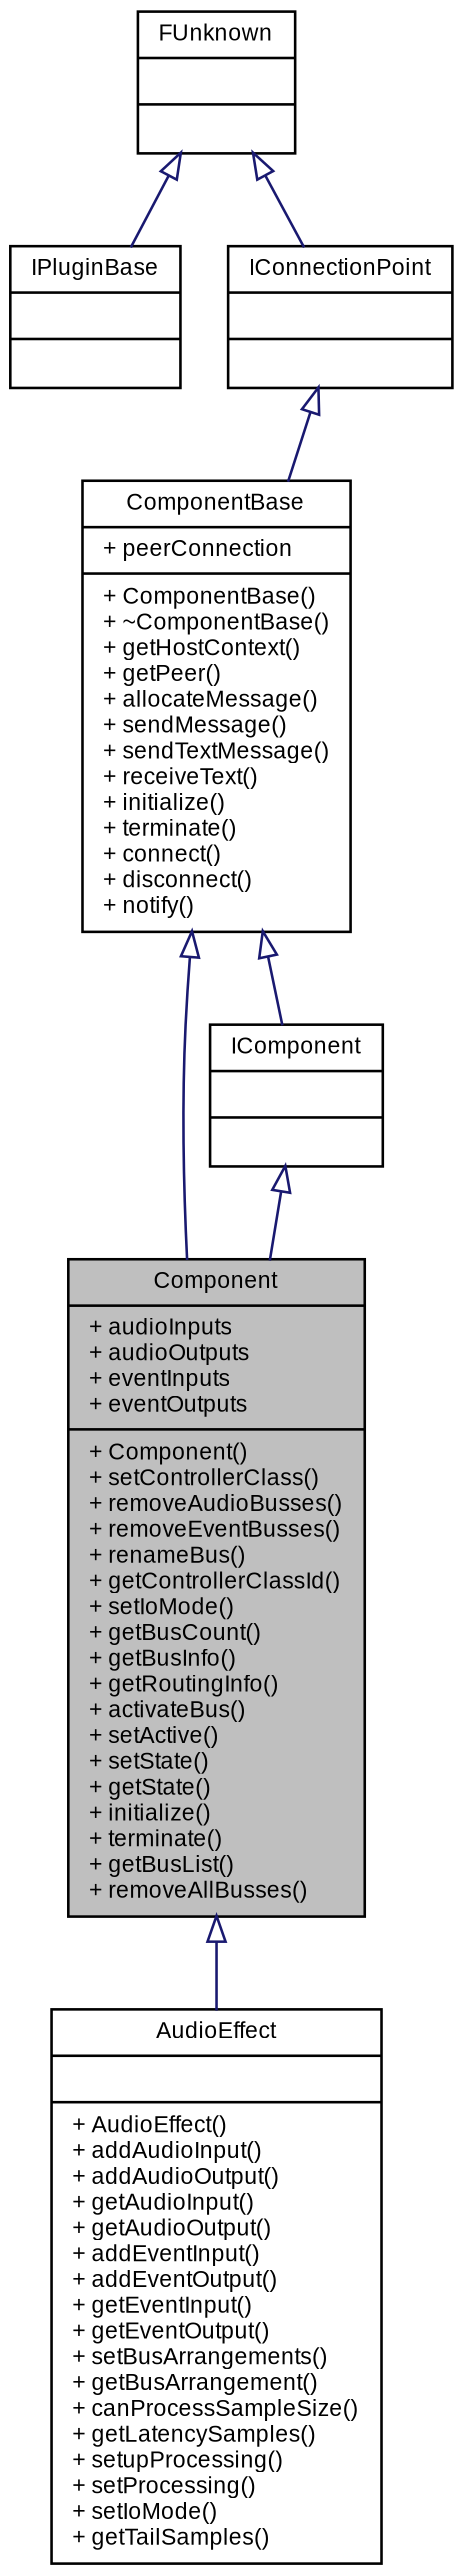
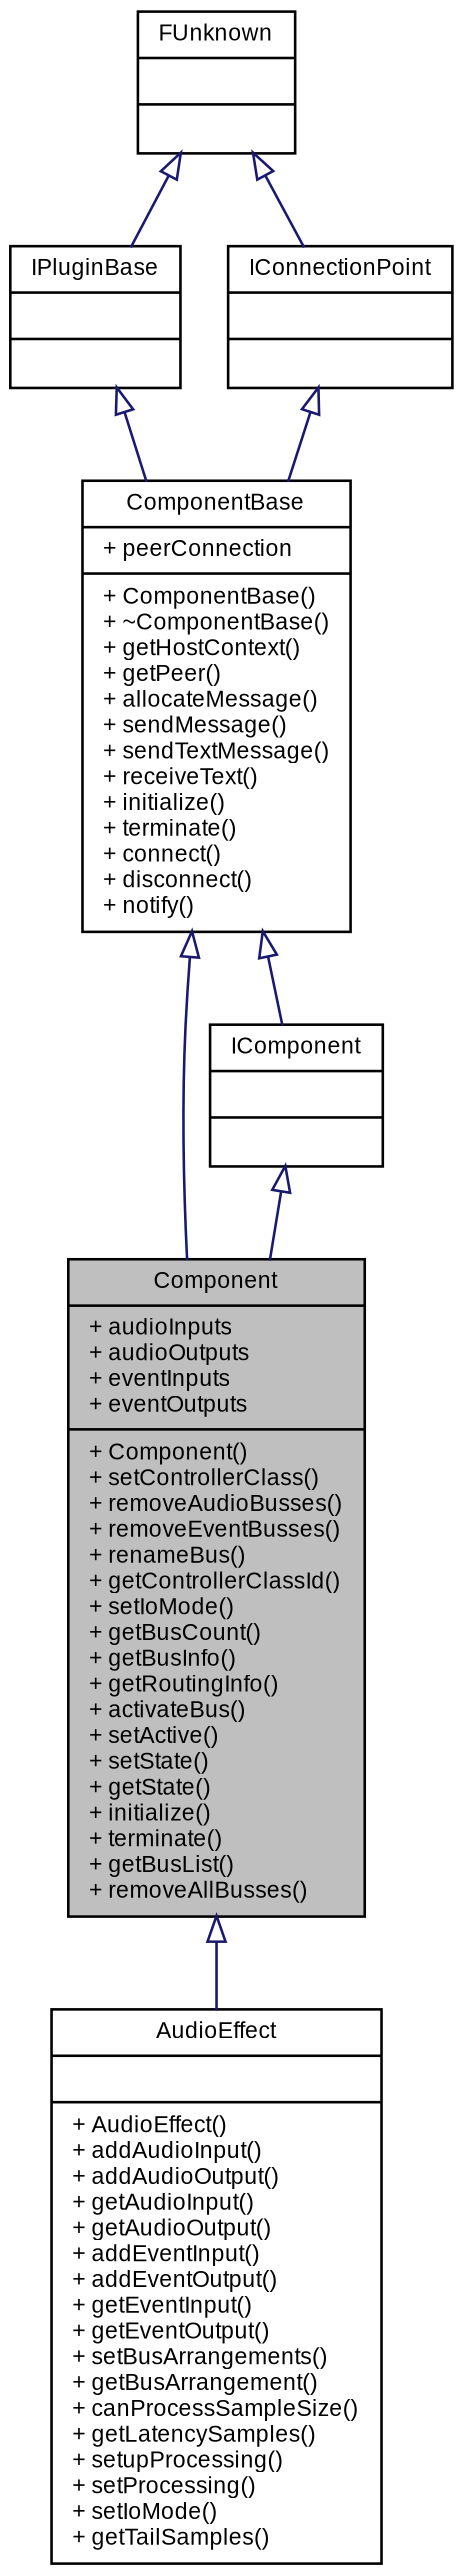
none -> (136, 447)
